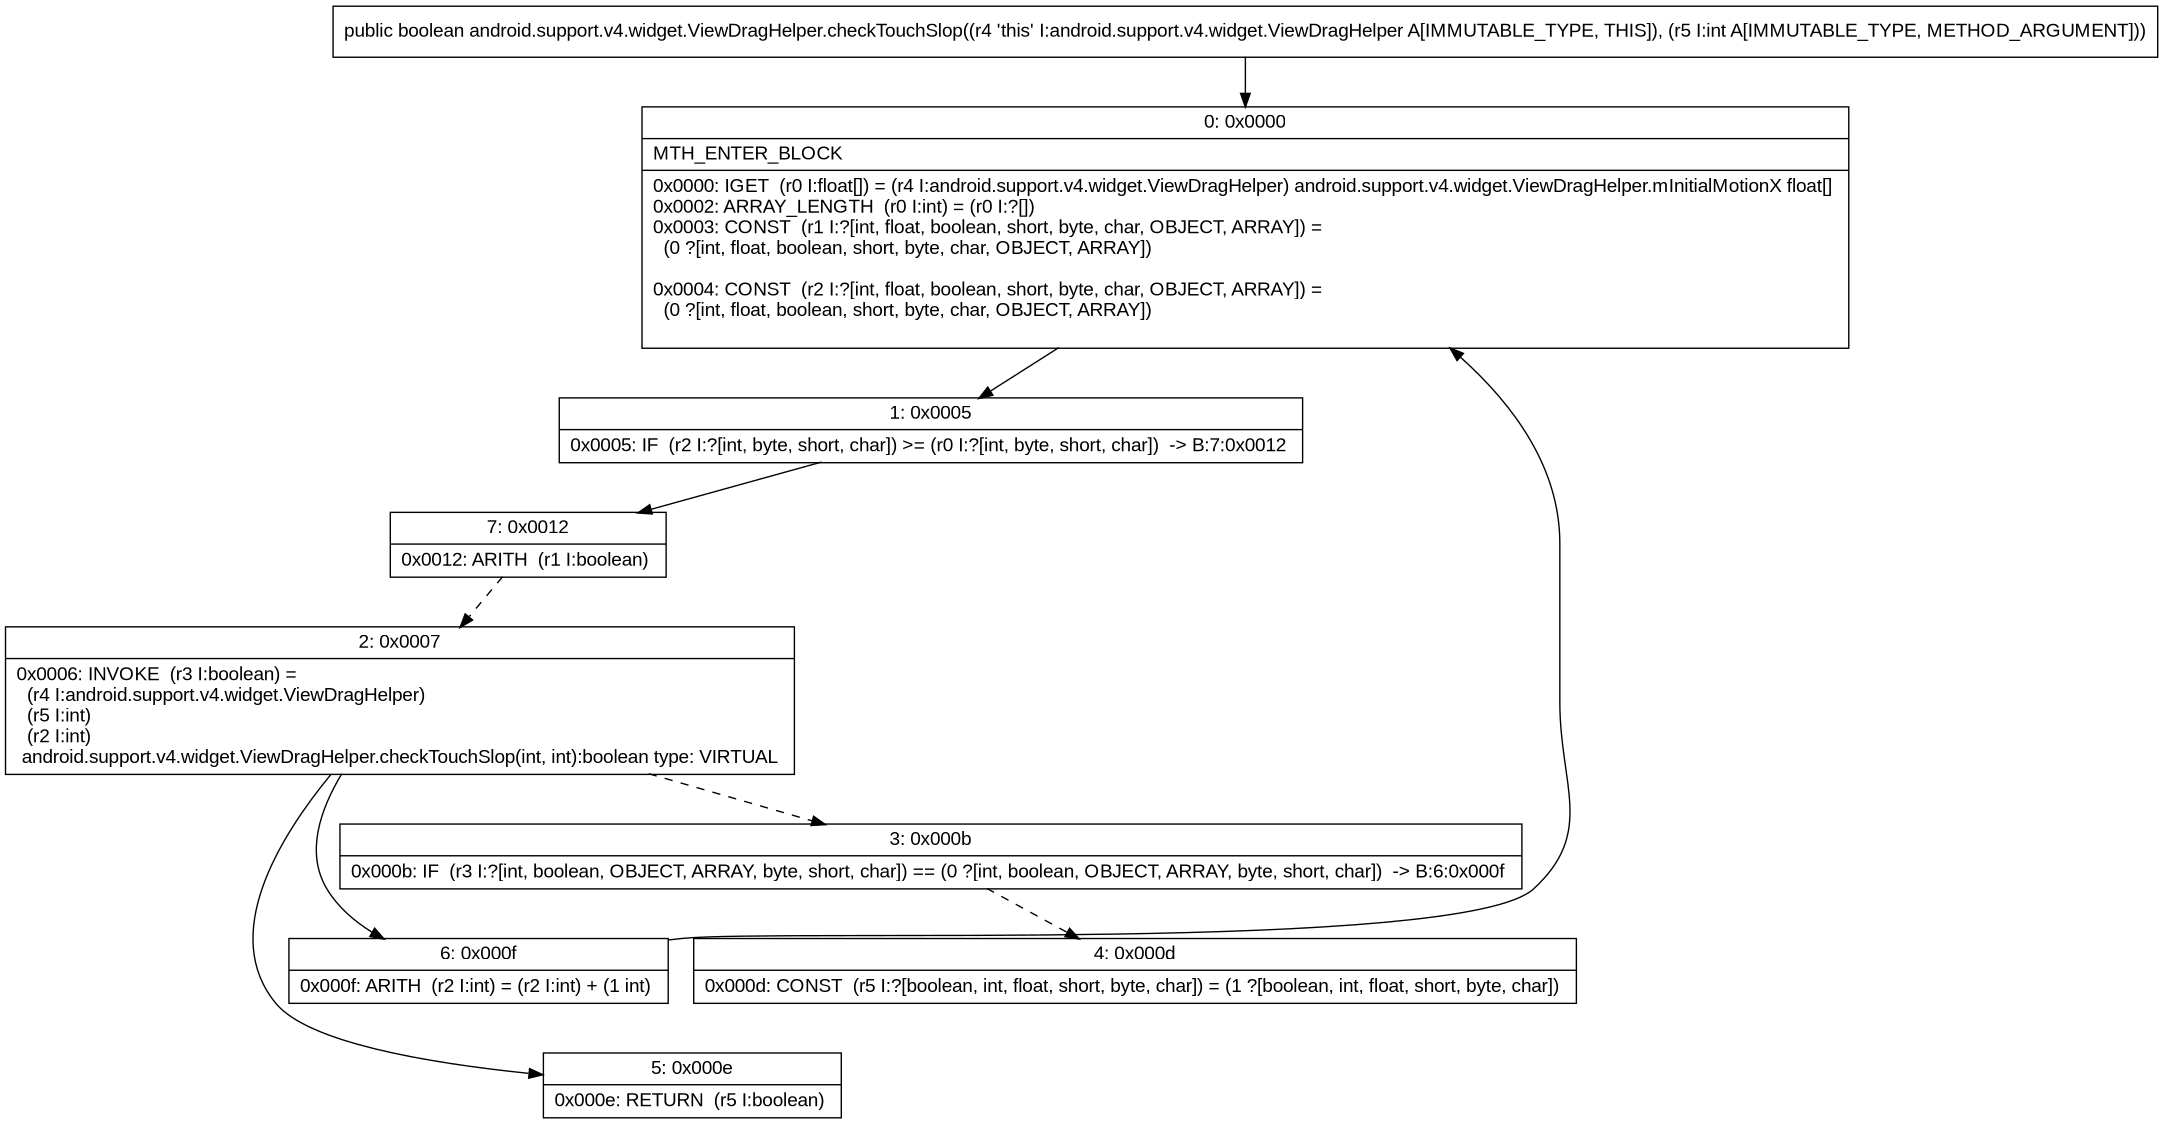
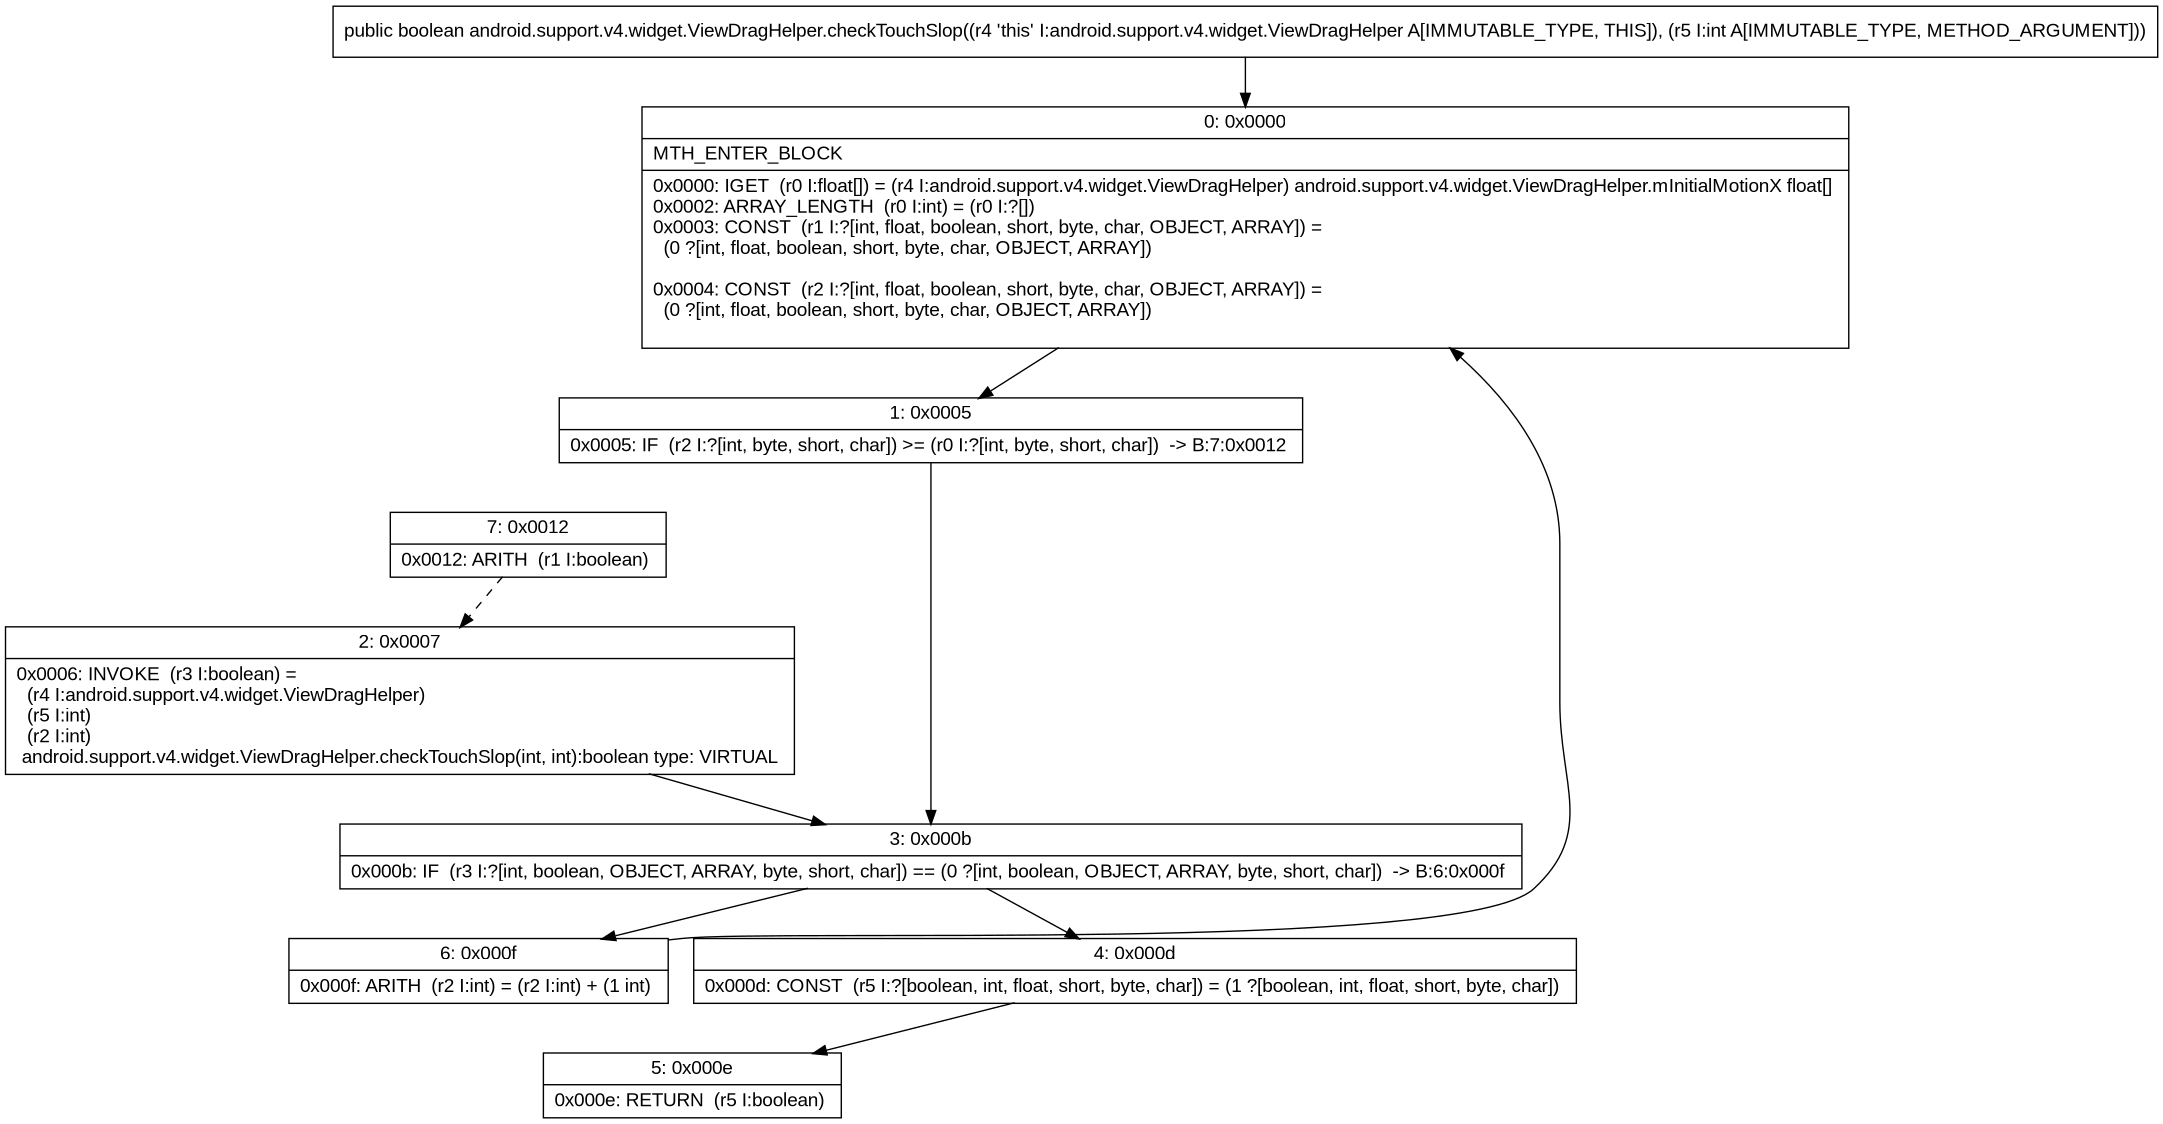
(736, 486) -> (931, 636)
(730, 797) -> (730, 797)
(317, 861) -> (712, 912)
(1027, 910) -> (1027, 910)
(280, 1007) -> (920, 1026)
